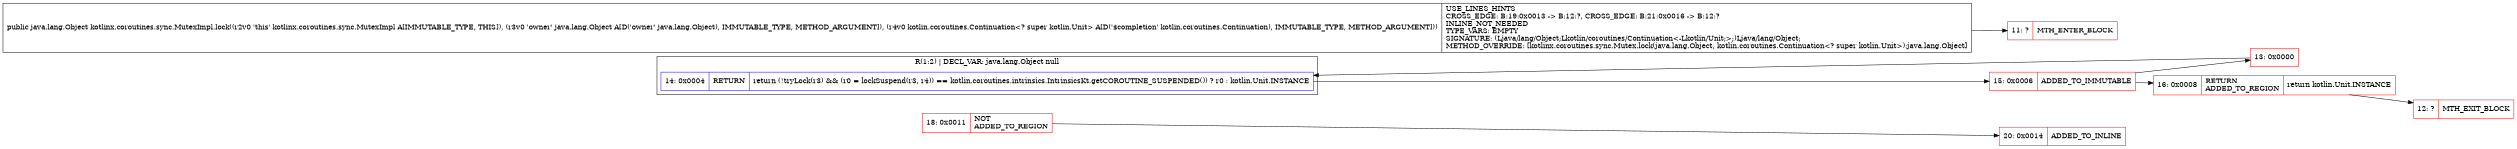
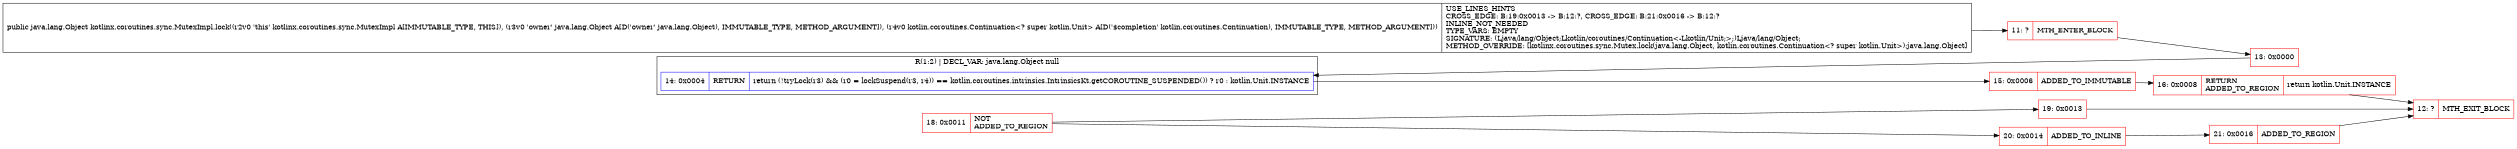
(2191, 67) -> (2181, 46)
none -> (2062, 109)
none -> (2274, 134)
